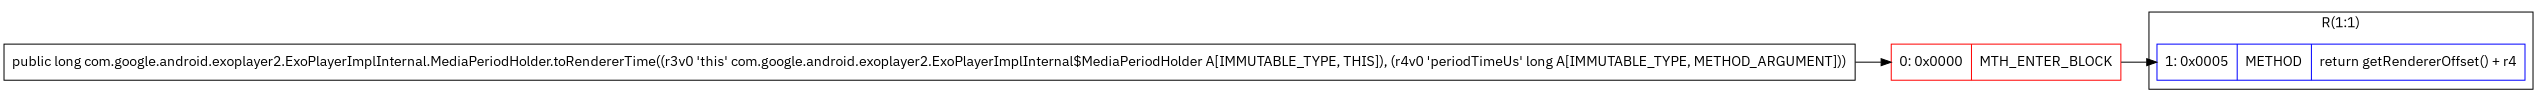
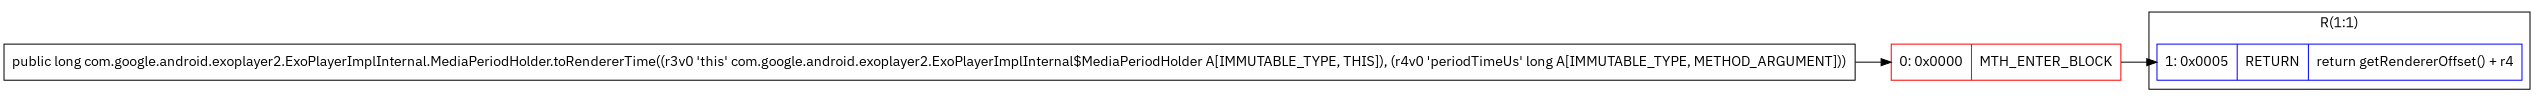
(2274, 62) -> (2273, 62)
